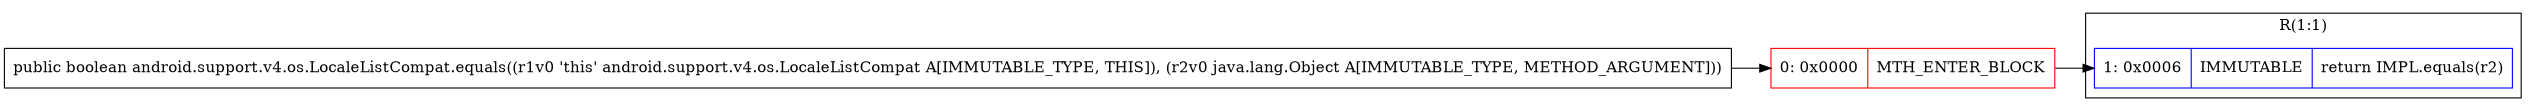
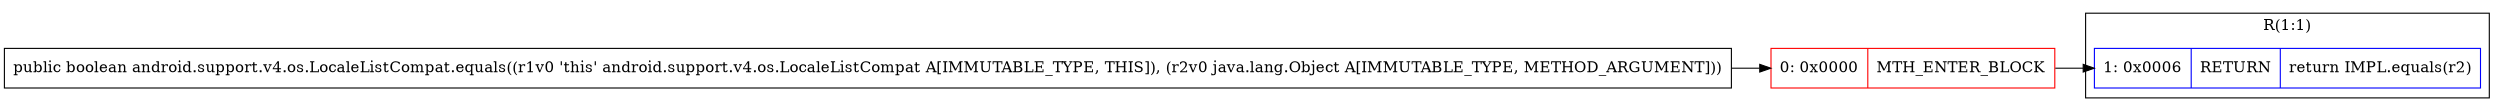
(2252, 68) -> (2236, 68)
